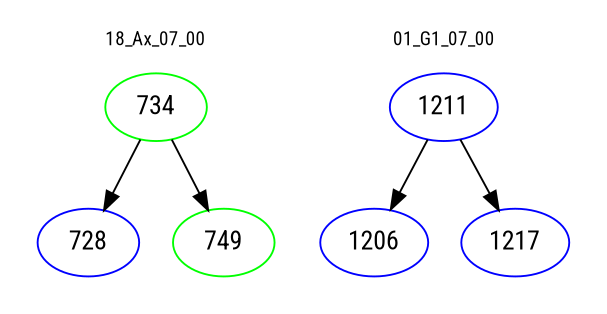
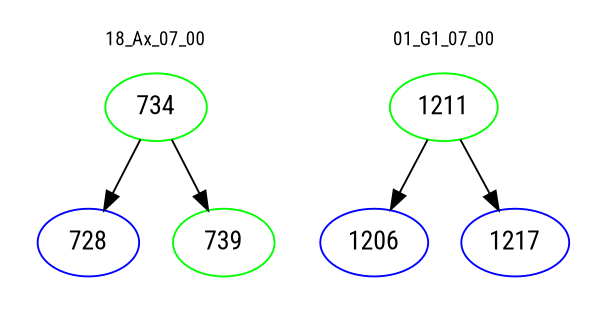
(444, 107) -> (444, 107)
(224, 243) -> (224, 243)
